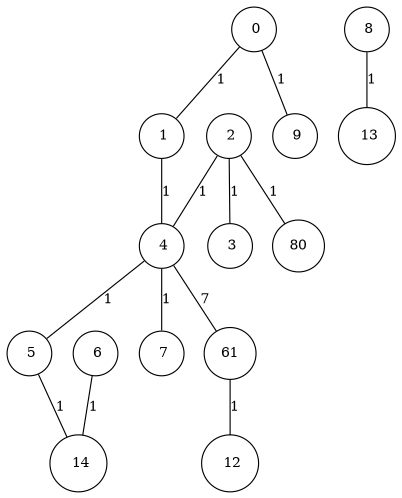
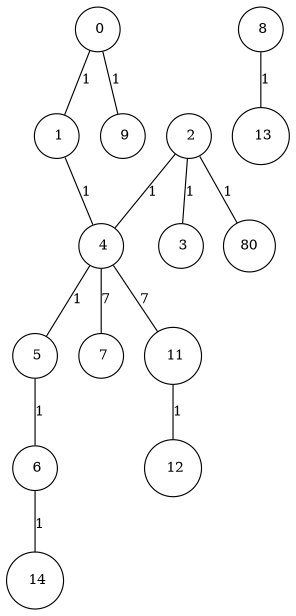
(166, 300) -> (106, 300)
(230, 353) -> (173, 356)
(53, 406) -> (35, 412)
